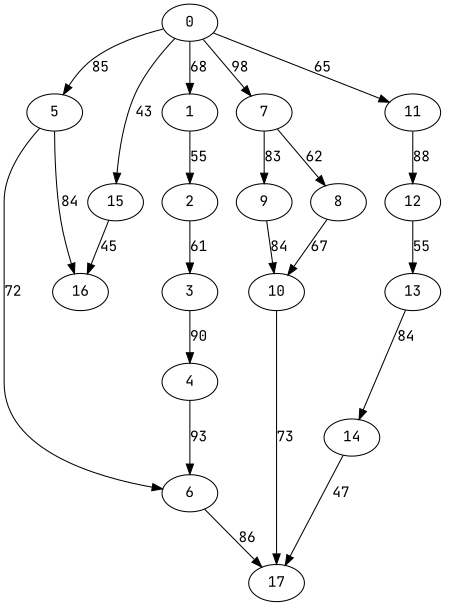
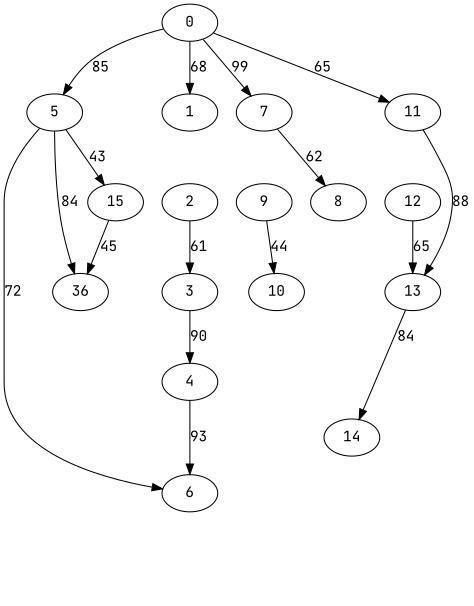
(240, 68) -> (240, 68)
(133, 100) -> (82, 153)
(190, 152) -> none
(264, 152) -> none
(413, 152) -> (452, 197)
(311, 243) -> none
(279, 247) -> (279, 247)
(422, 247) -> (422, 247)
(80, 292) -> (80, 292)
(277, 583) -> none
